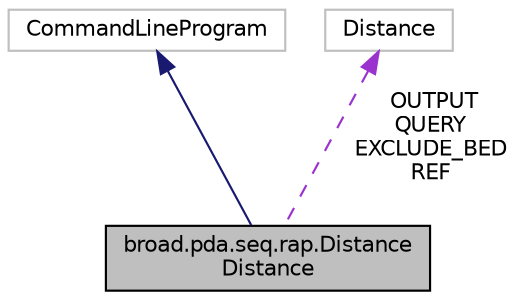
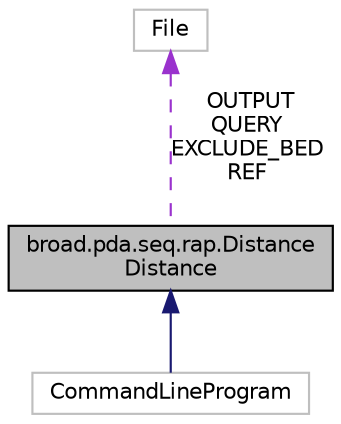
(389, 30) -> (171, 30)
(210, 148) -> (171, 343)
